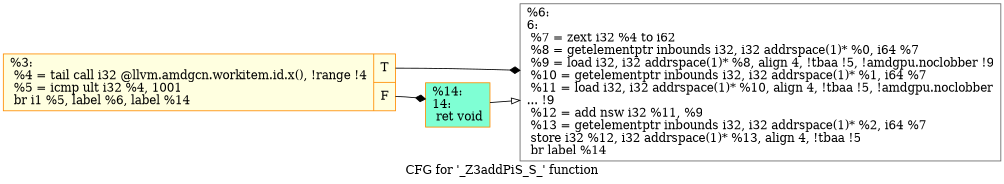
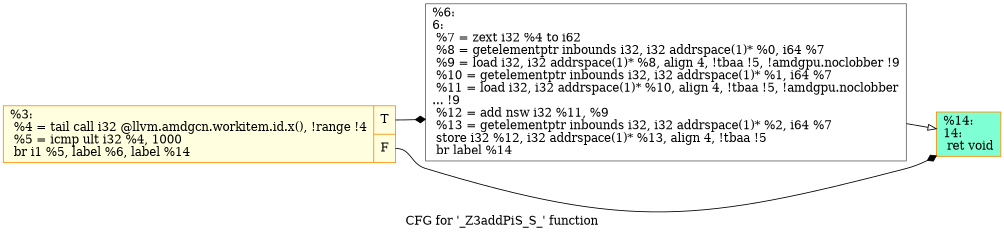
(96, 88) -> (96, 140)
(501, 102) -> (917, 125)
